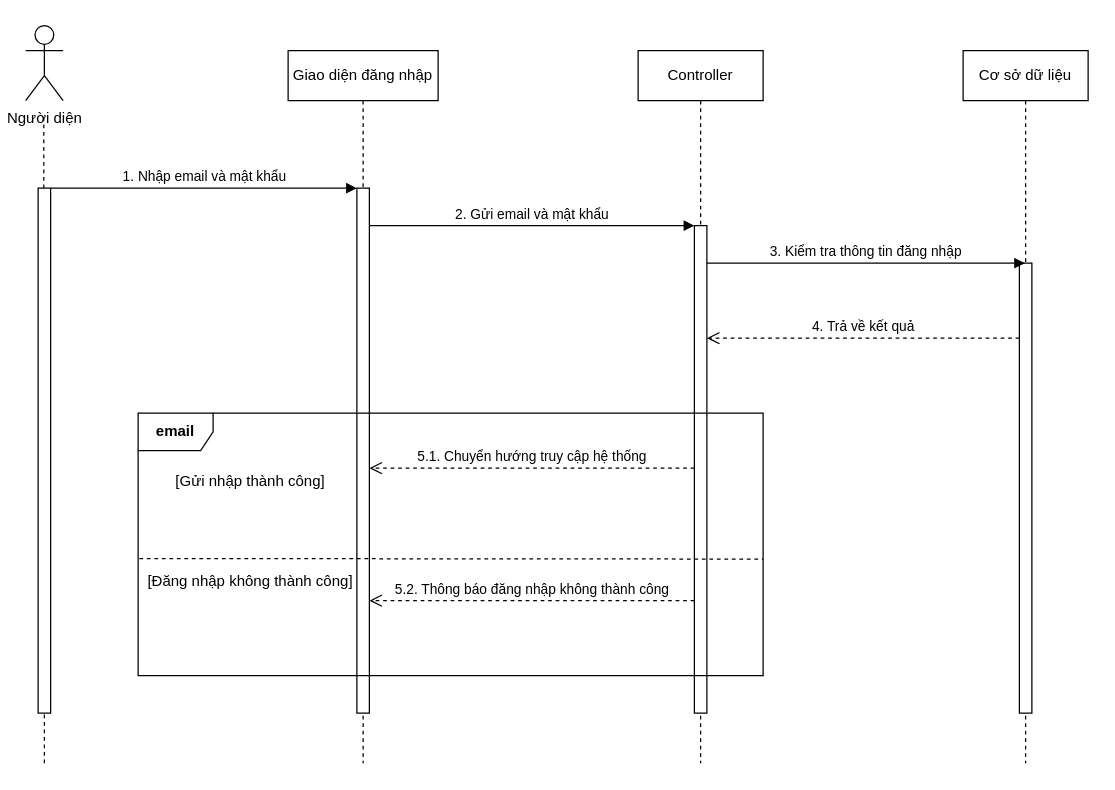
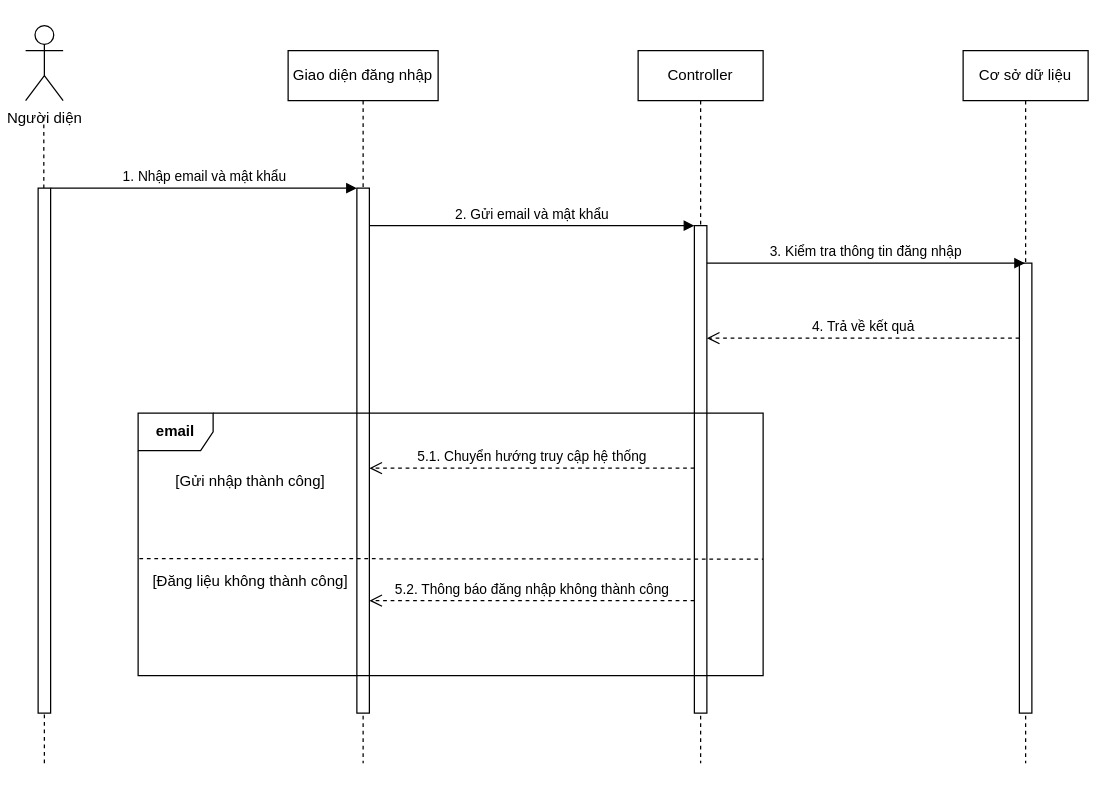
(251, 582) -> (251, 582)
